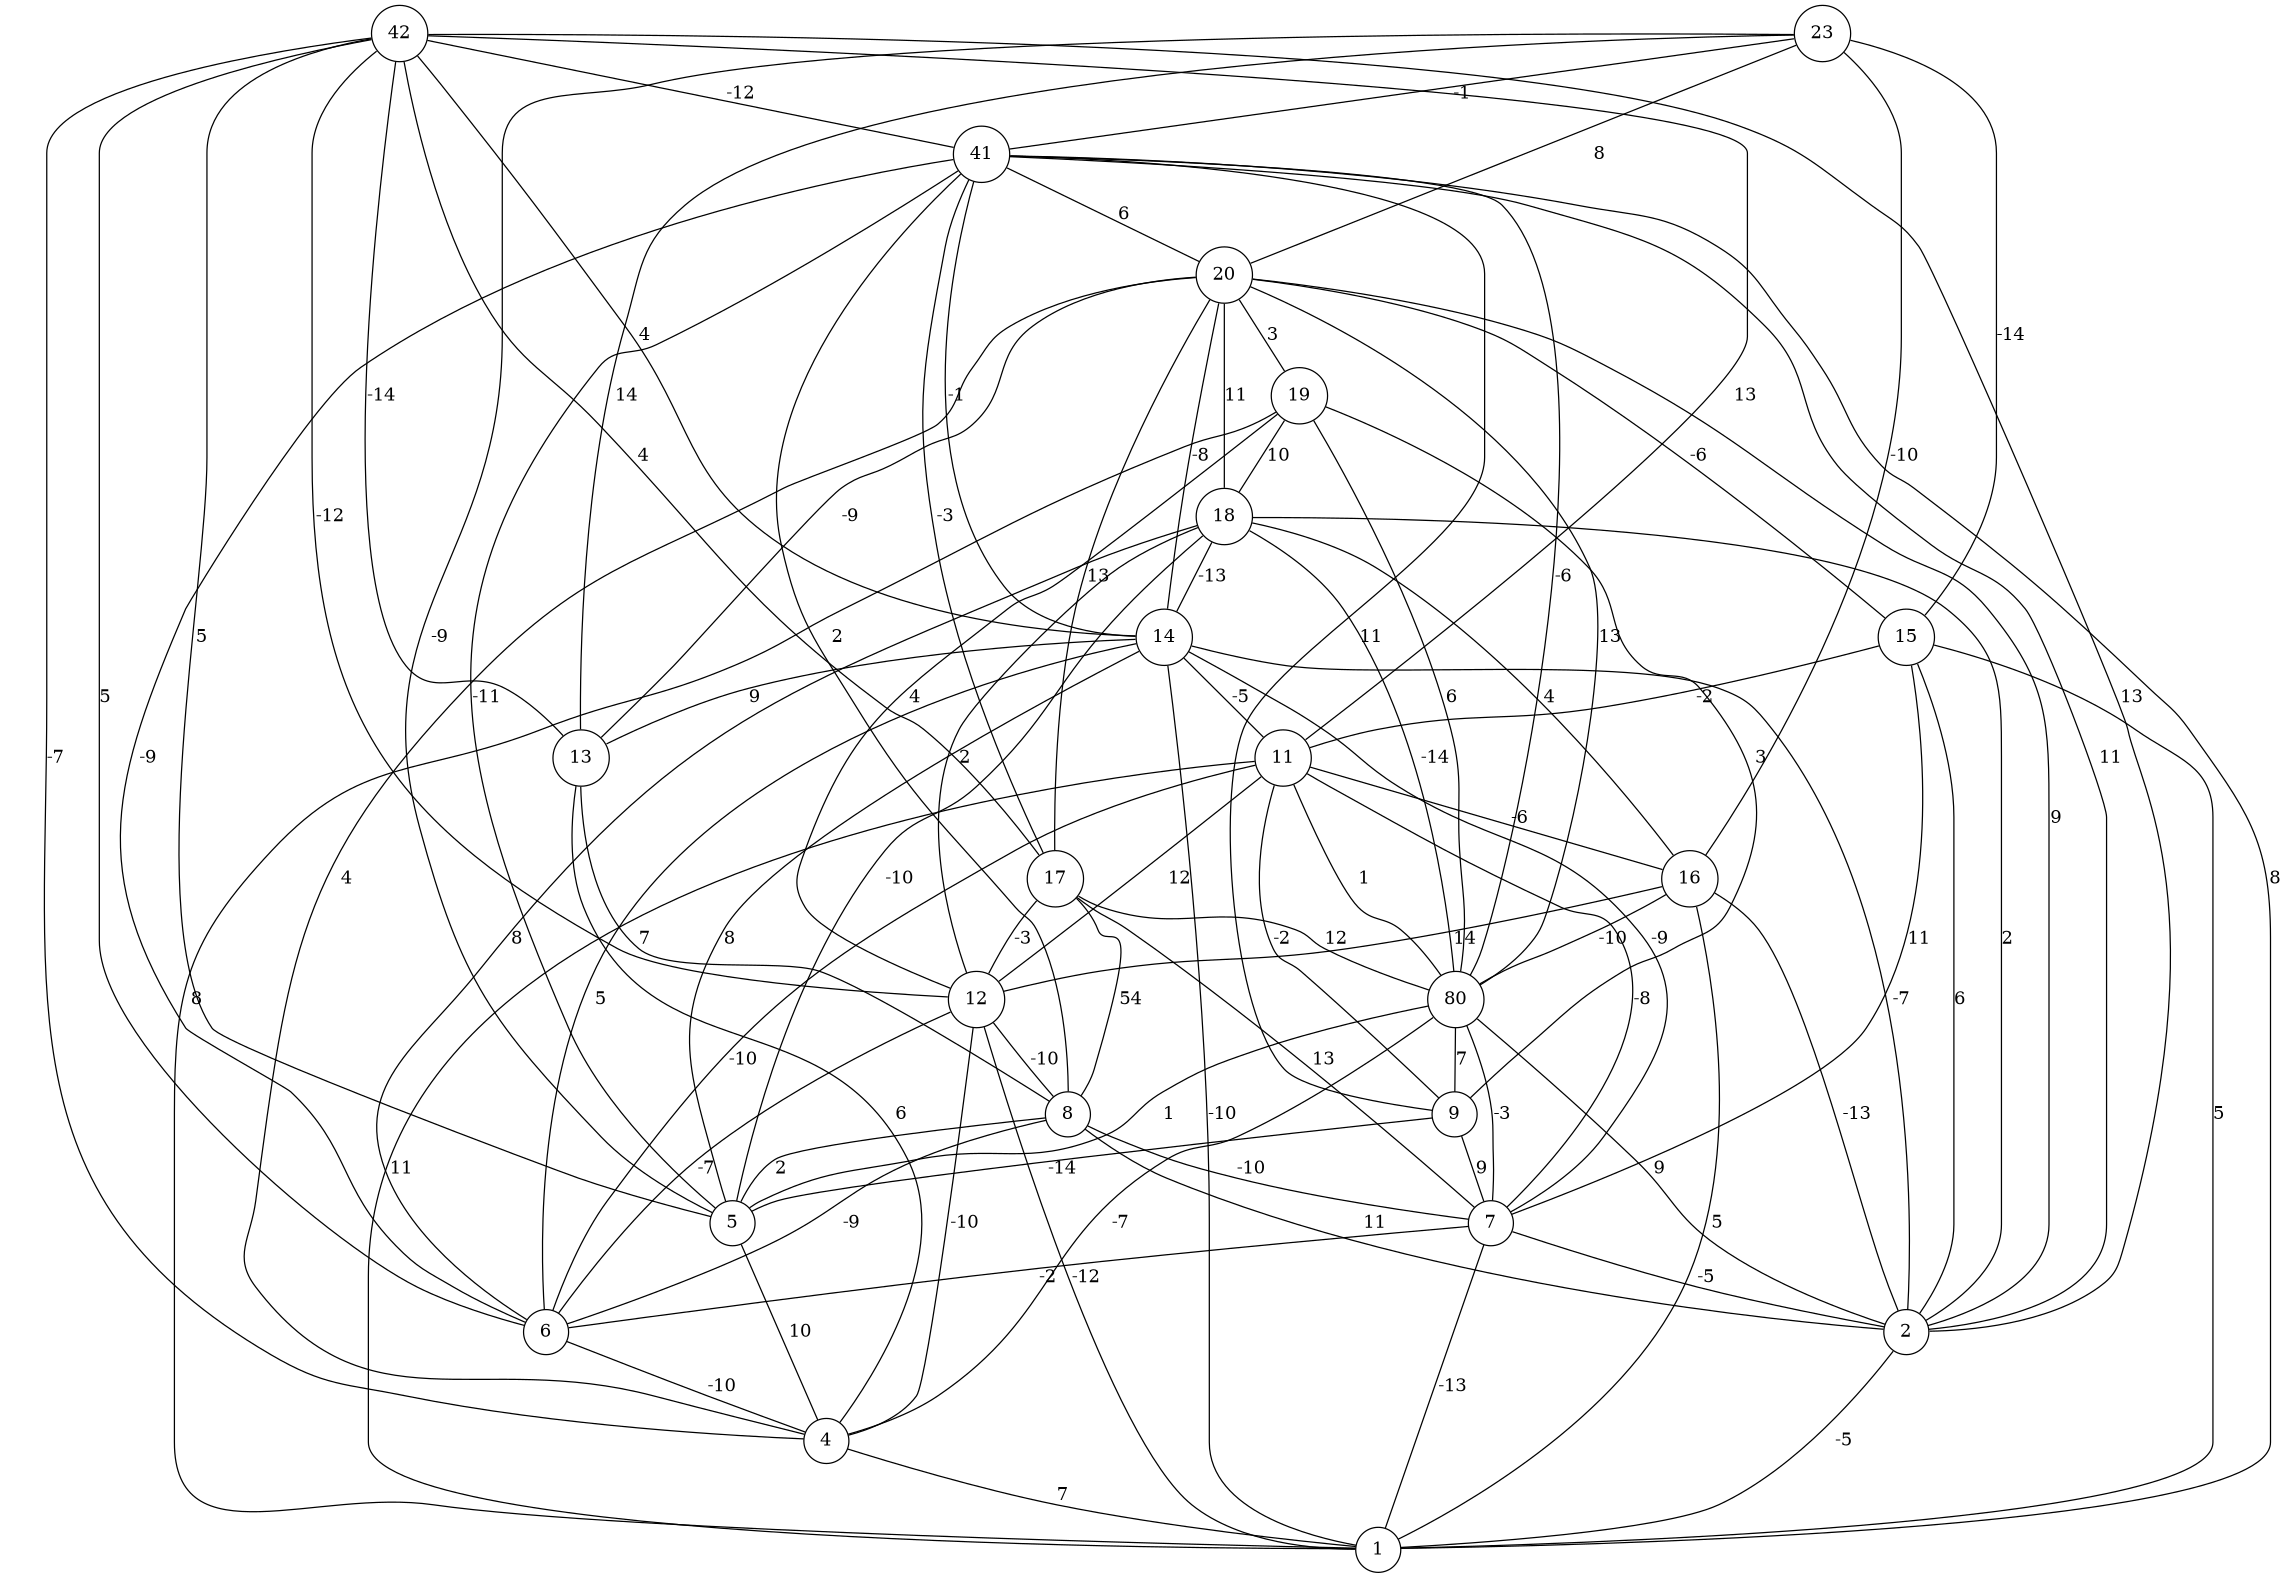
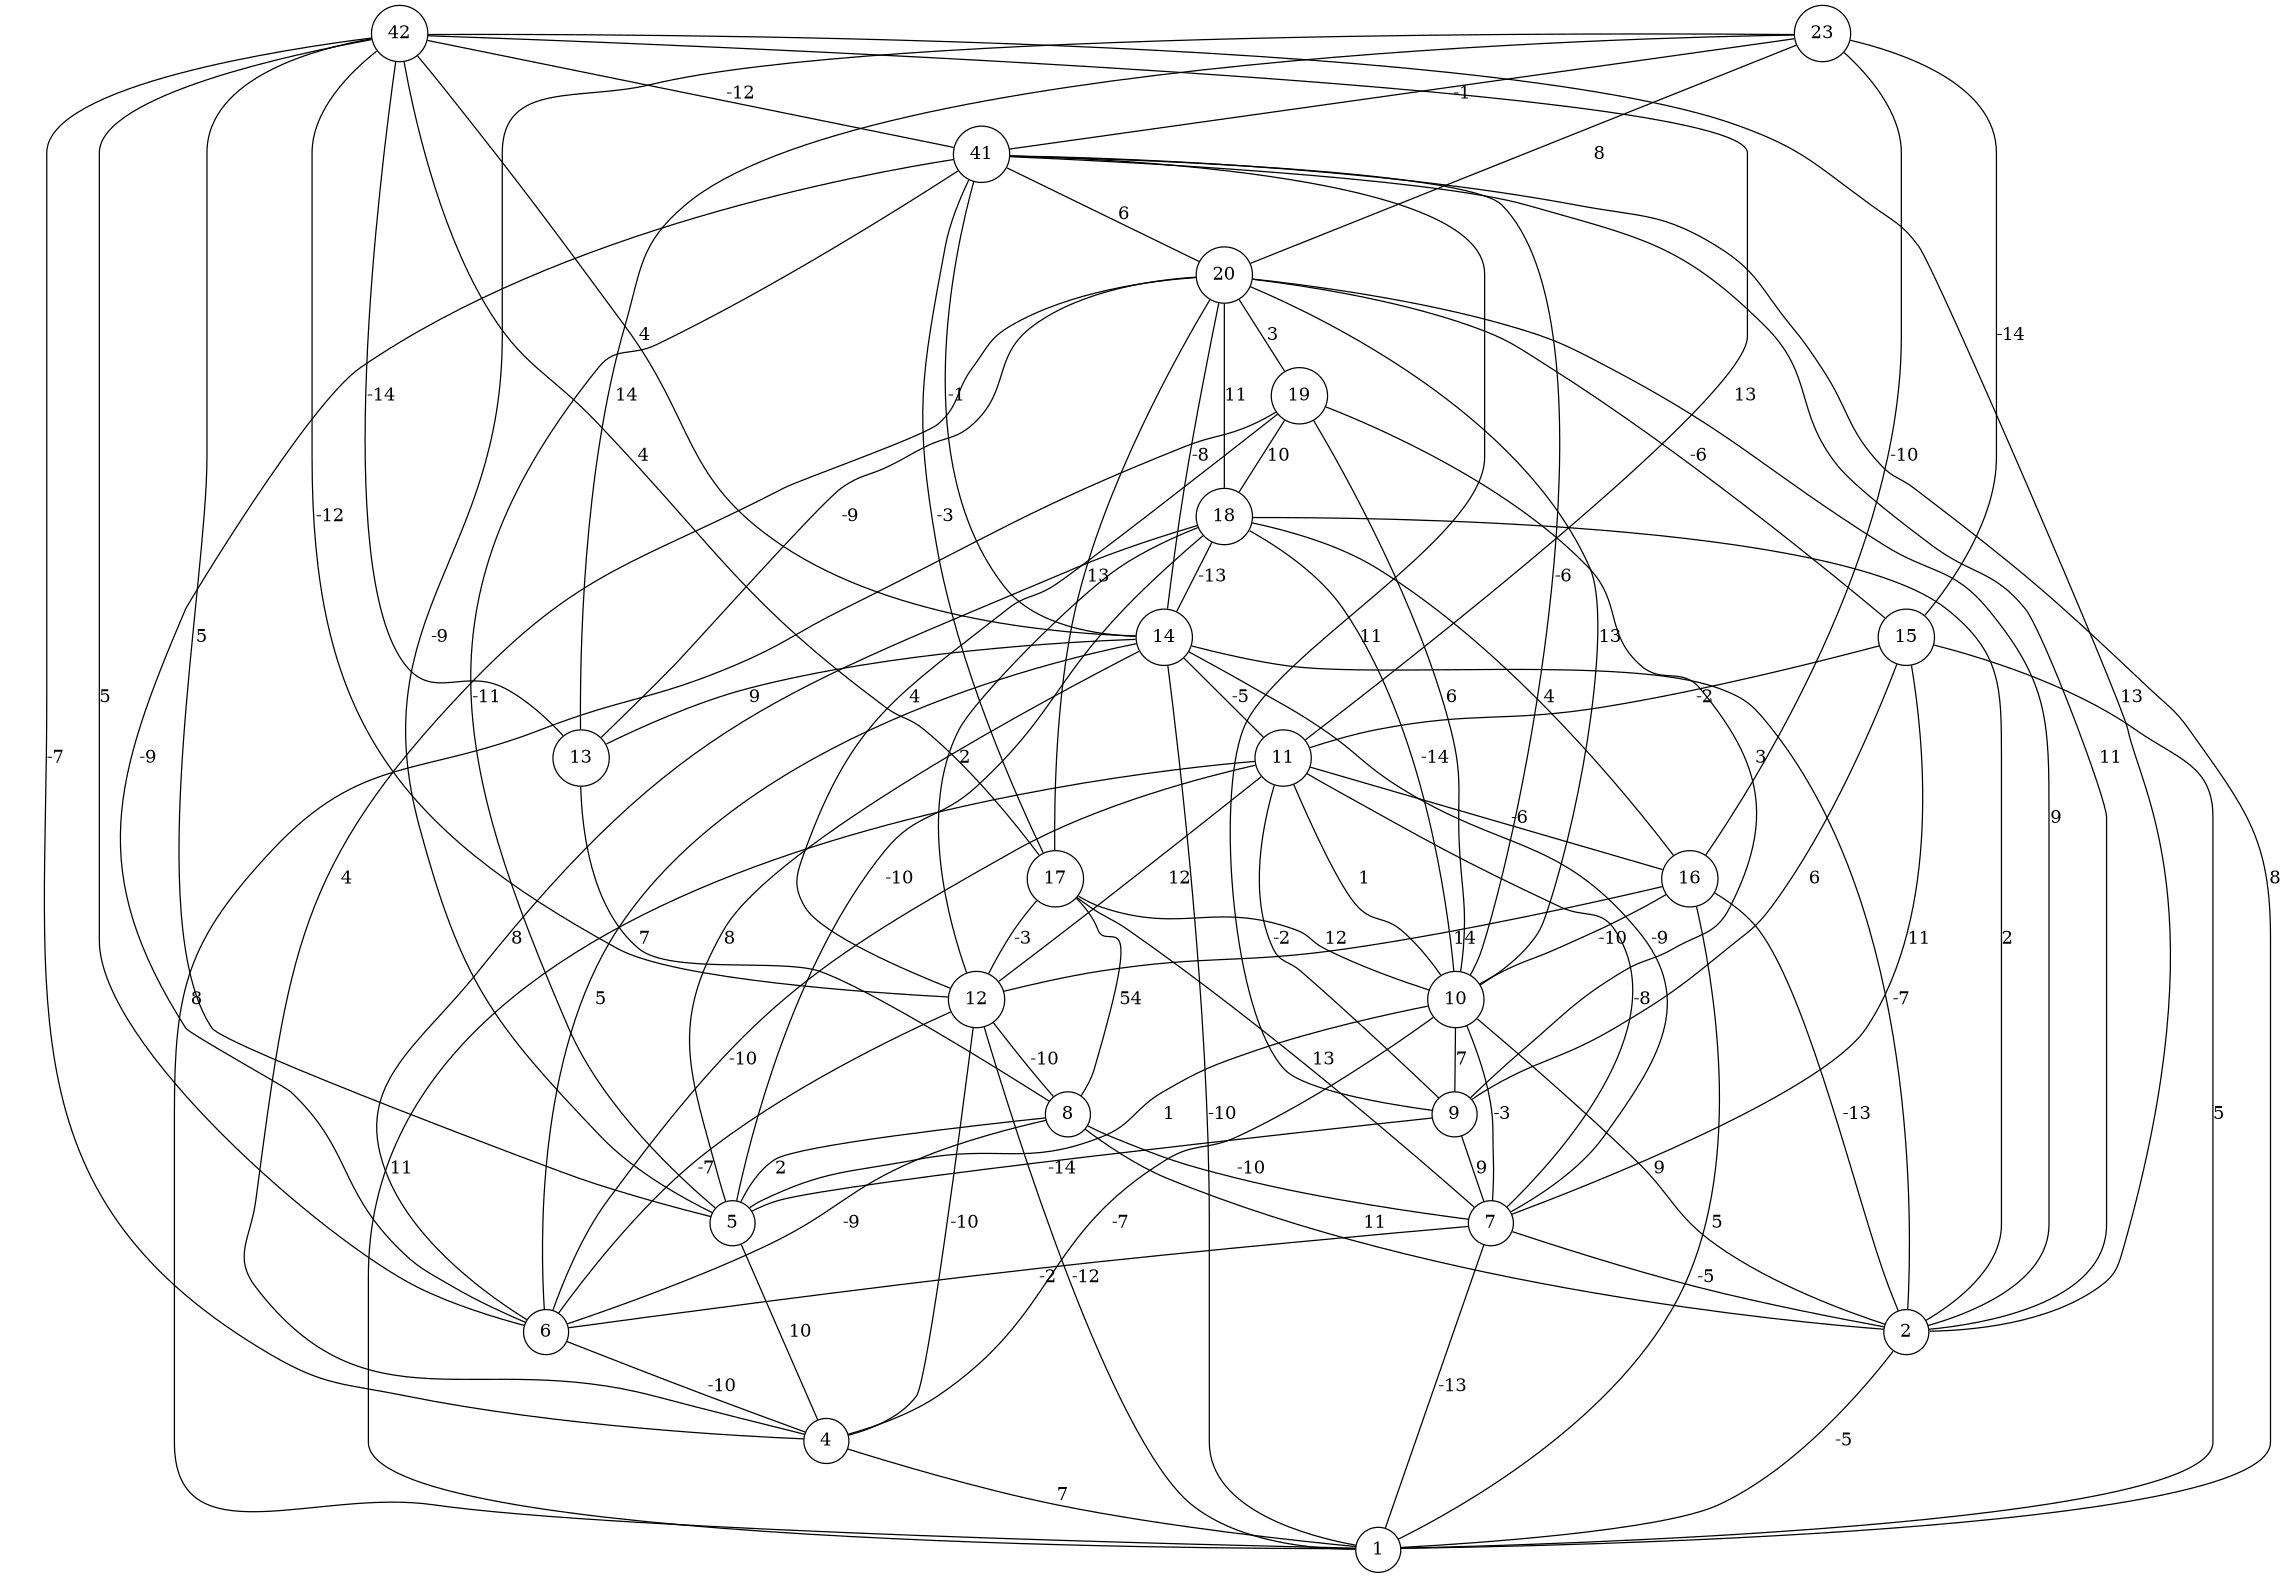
(816, 641) -> none
(1954, 990) -> (1742, 937)
(1456, 1000) -> (1456, 1000)
(817, 1067) -> none
